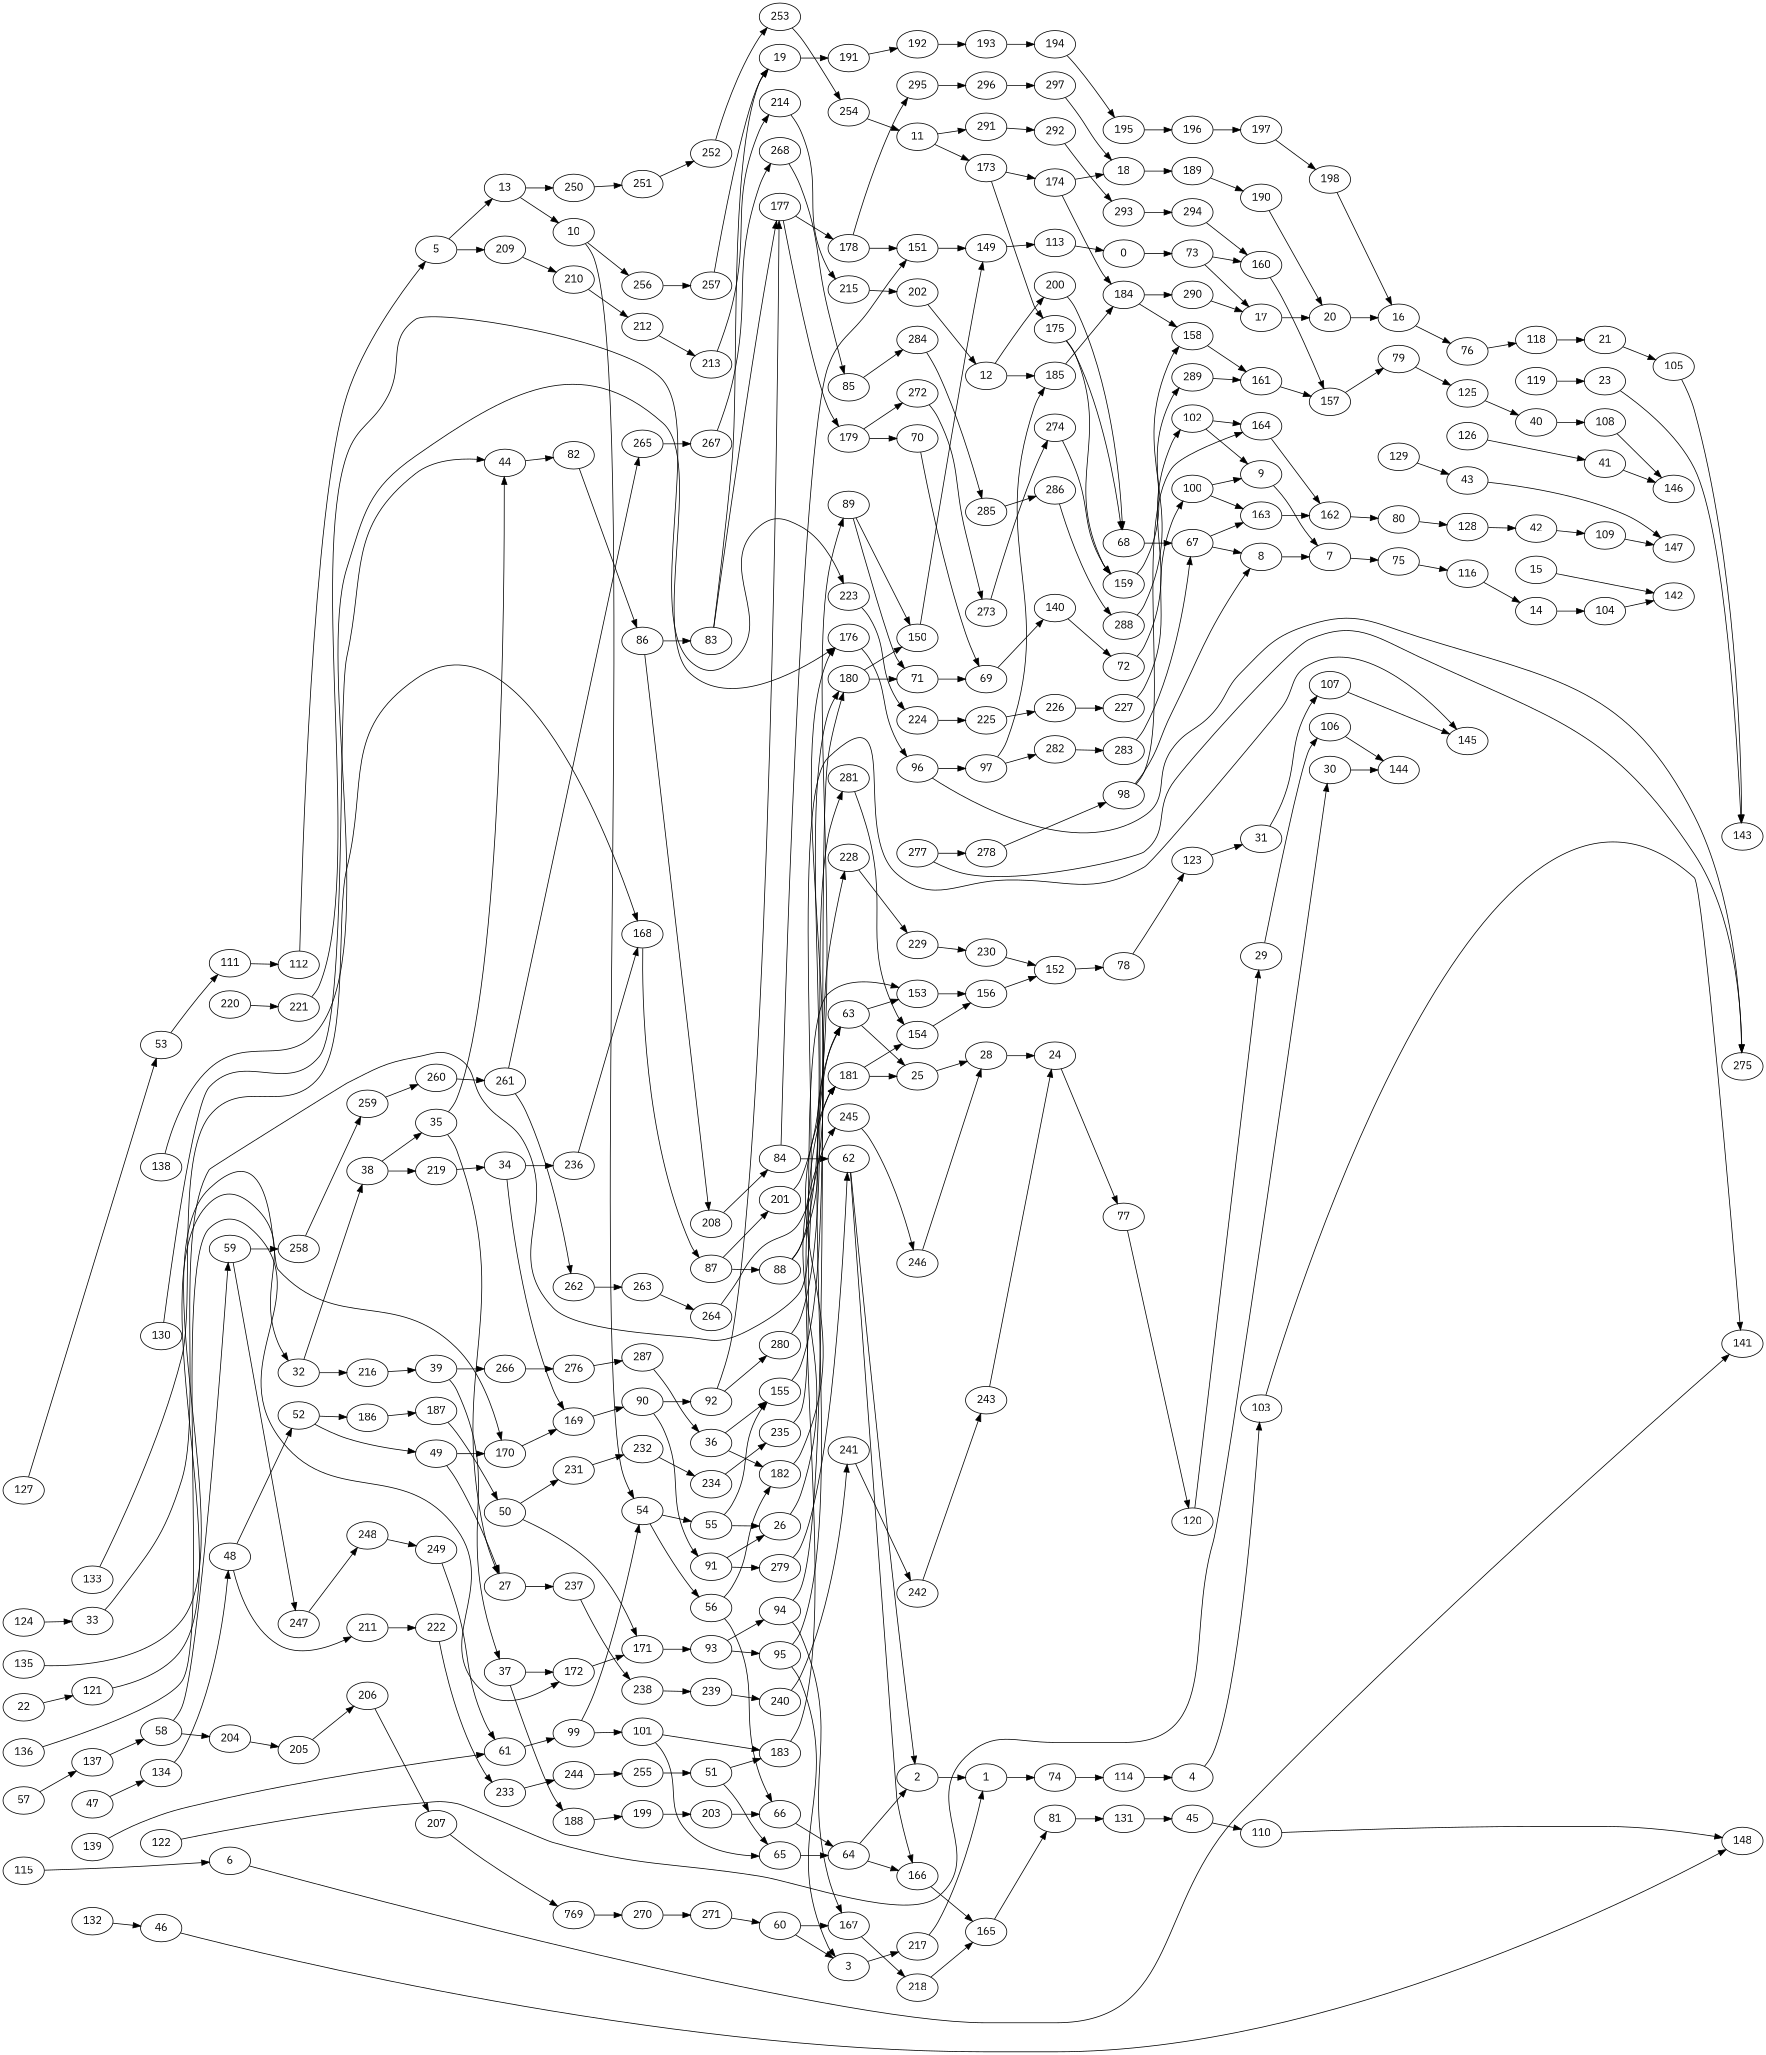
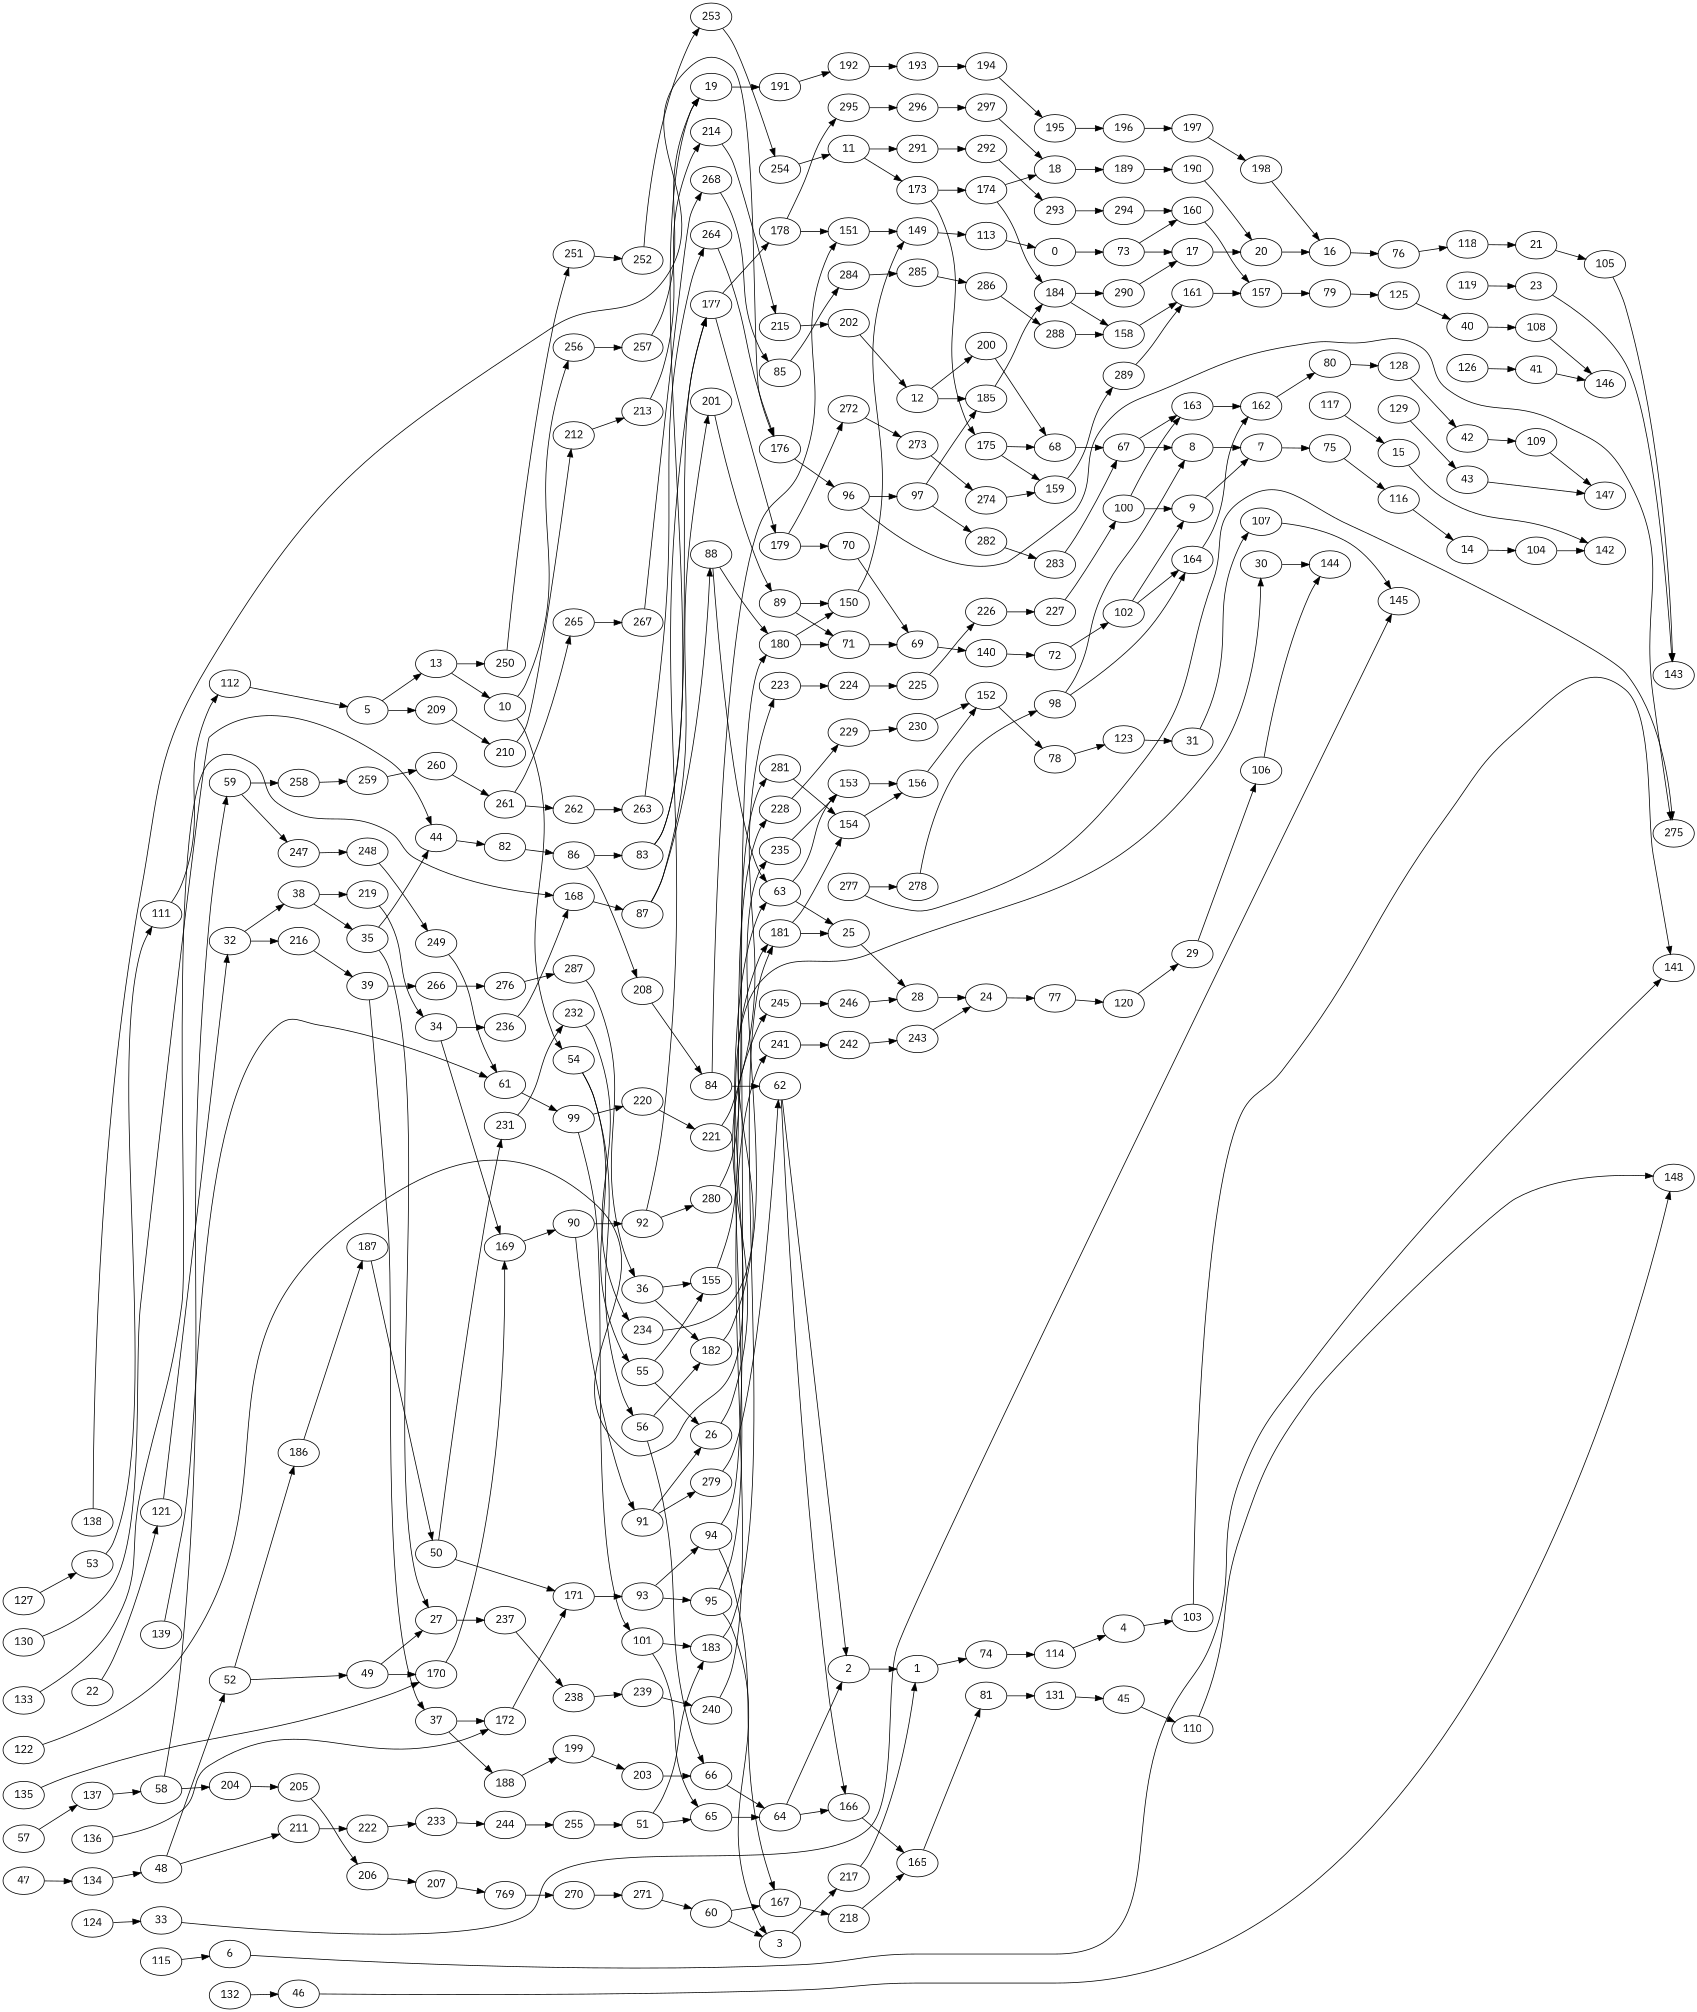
none -> (1330, 406)
(615, 1628) -> (604, 1111)
